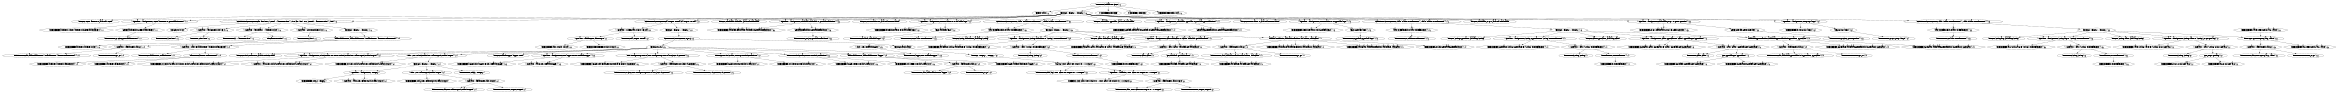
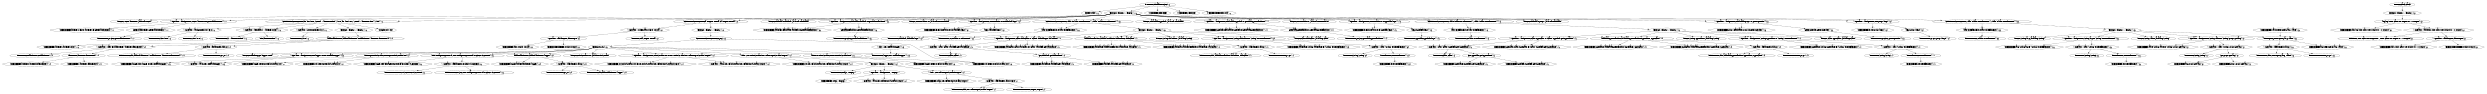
(796, 41) -> (854, 42)
(1373, 43) -> (1338, 34)
